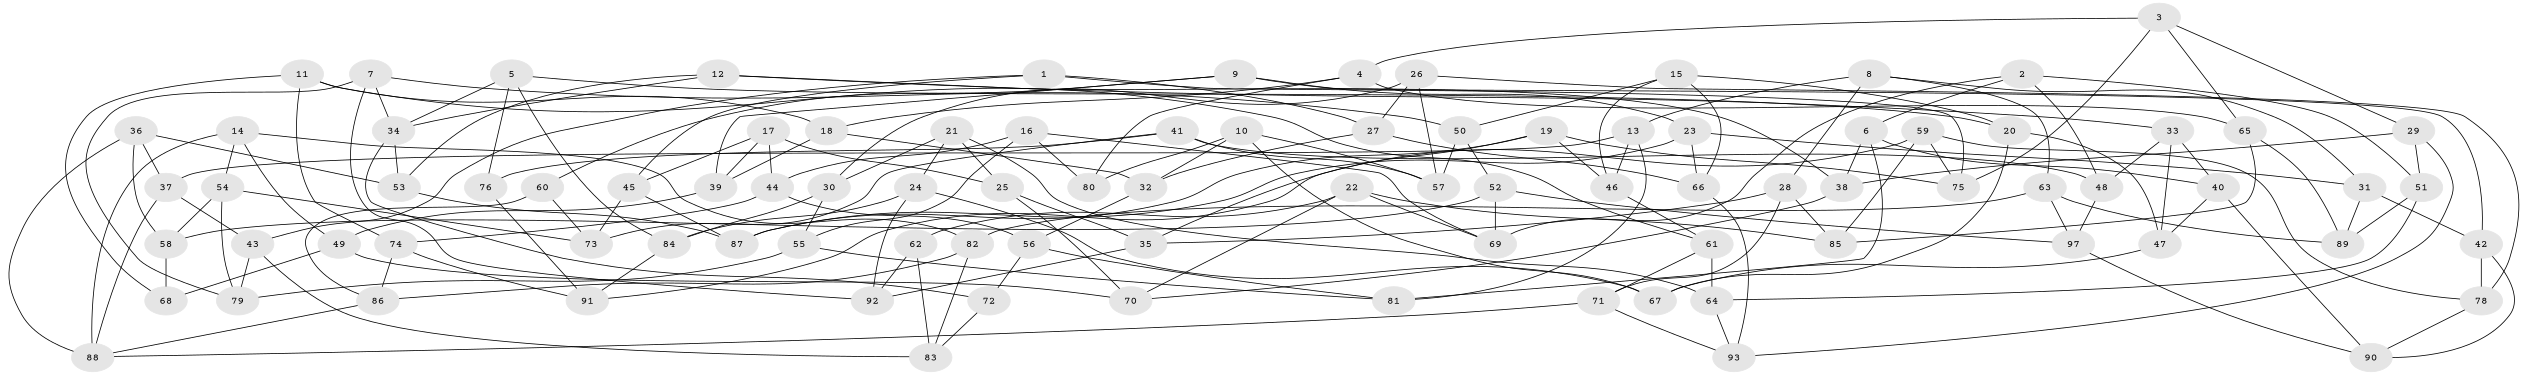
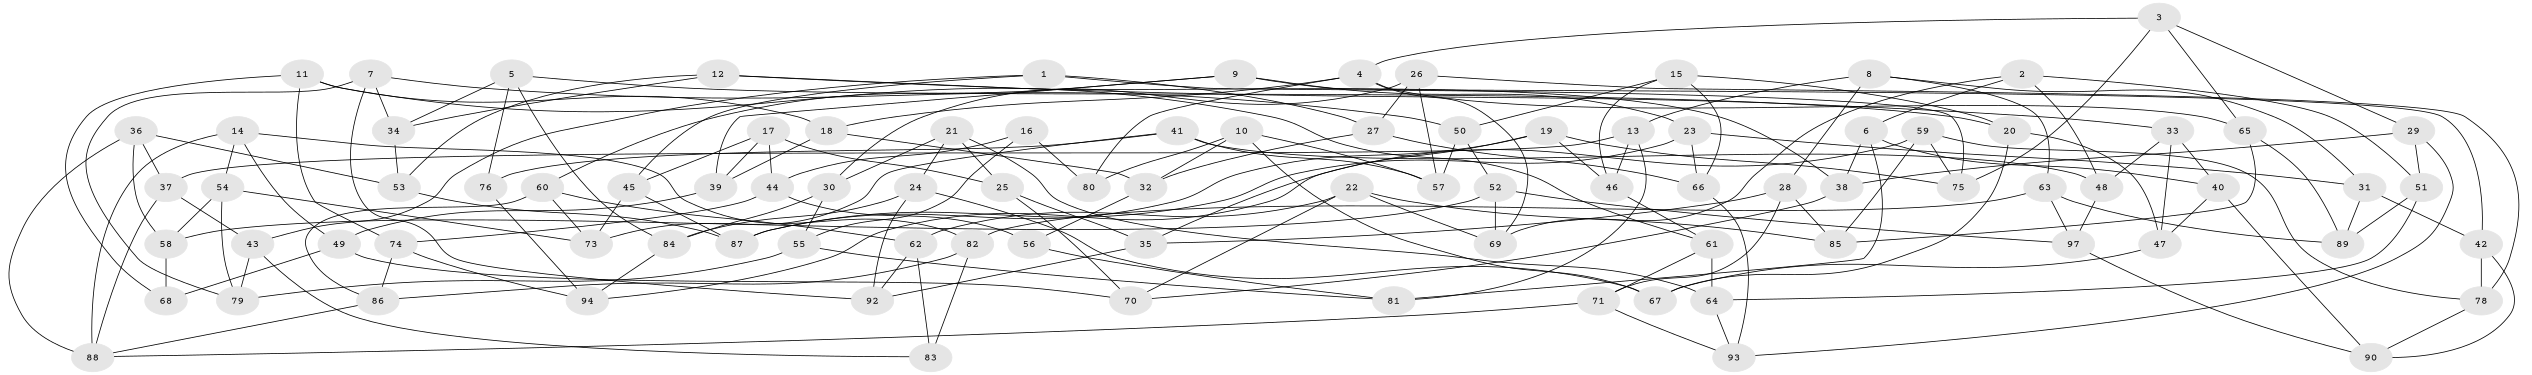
(1317, 164) -> (1500, 126)
none -> (711, 217)
(587, 301) -> (587, 301)
(989, 301) -> none
